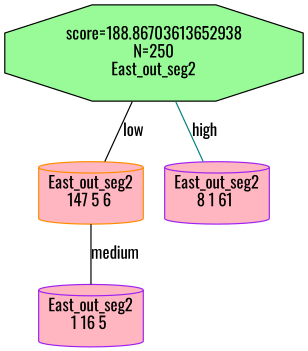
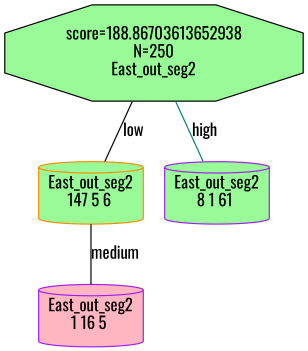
(91, 193) -> (91, 193)
(217, 193) -> (217, 193)
